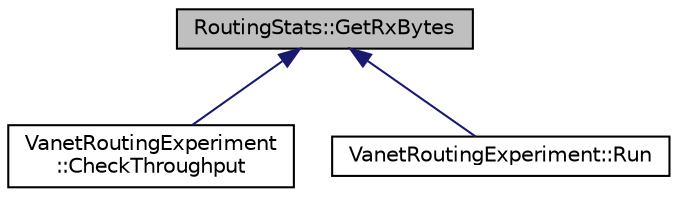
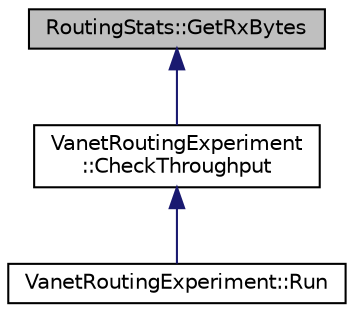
(422, 99) -> (177, 236)
